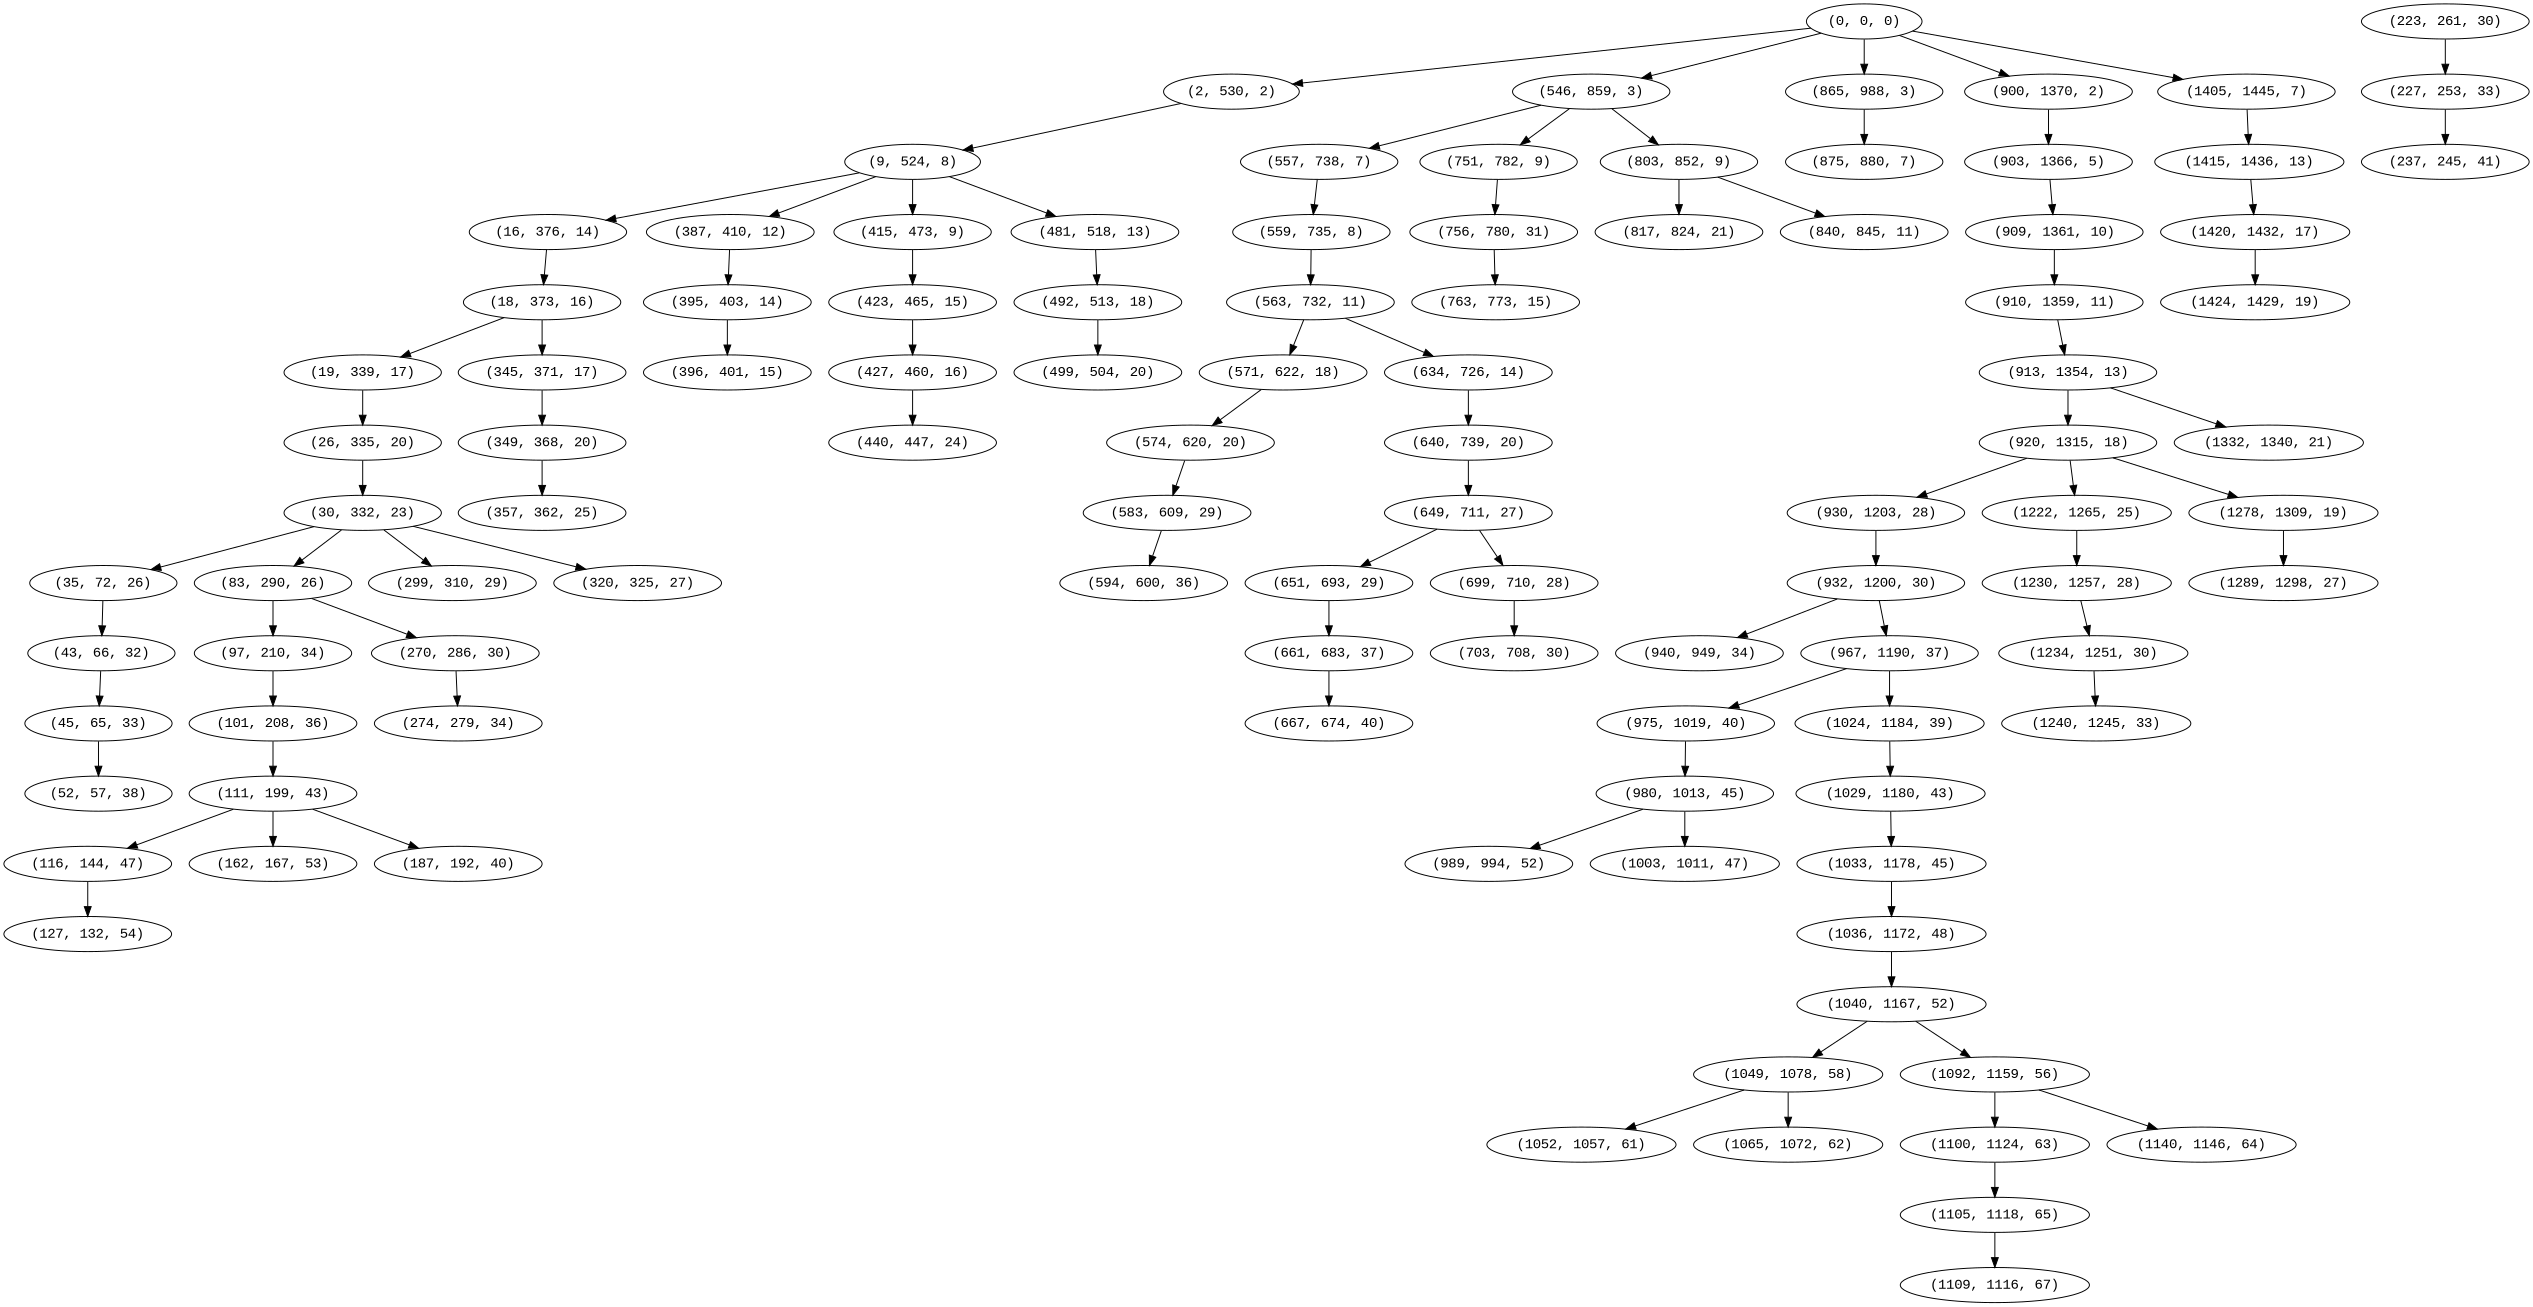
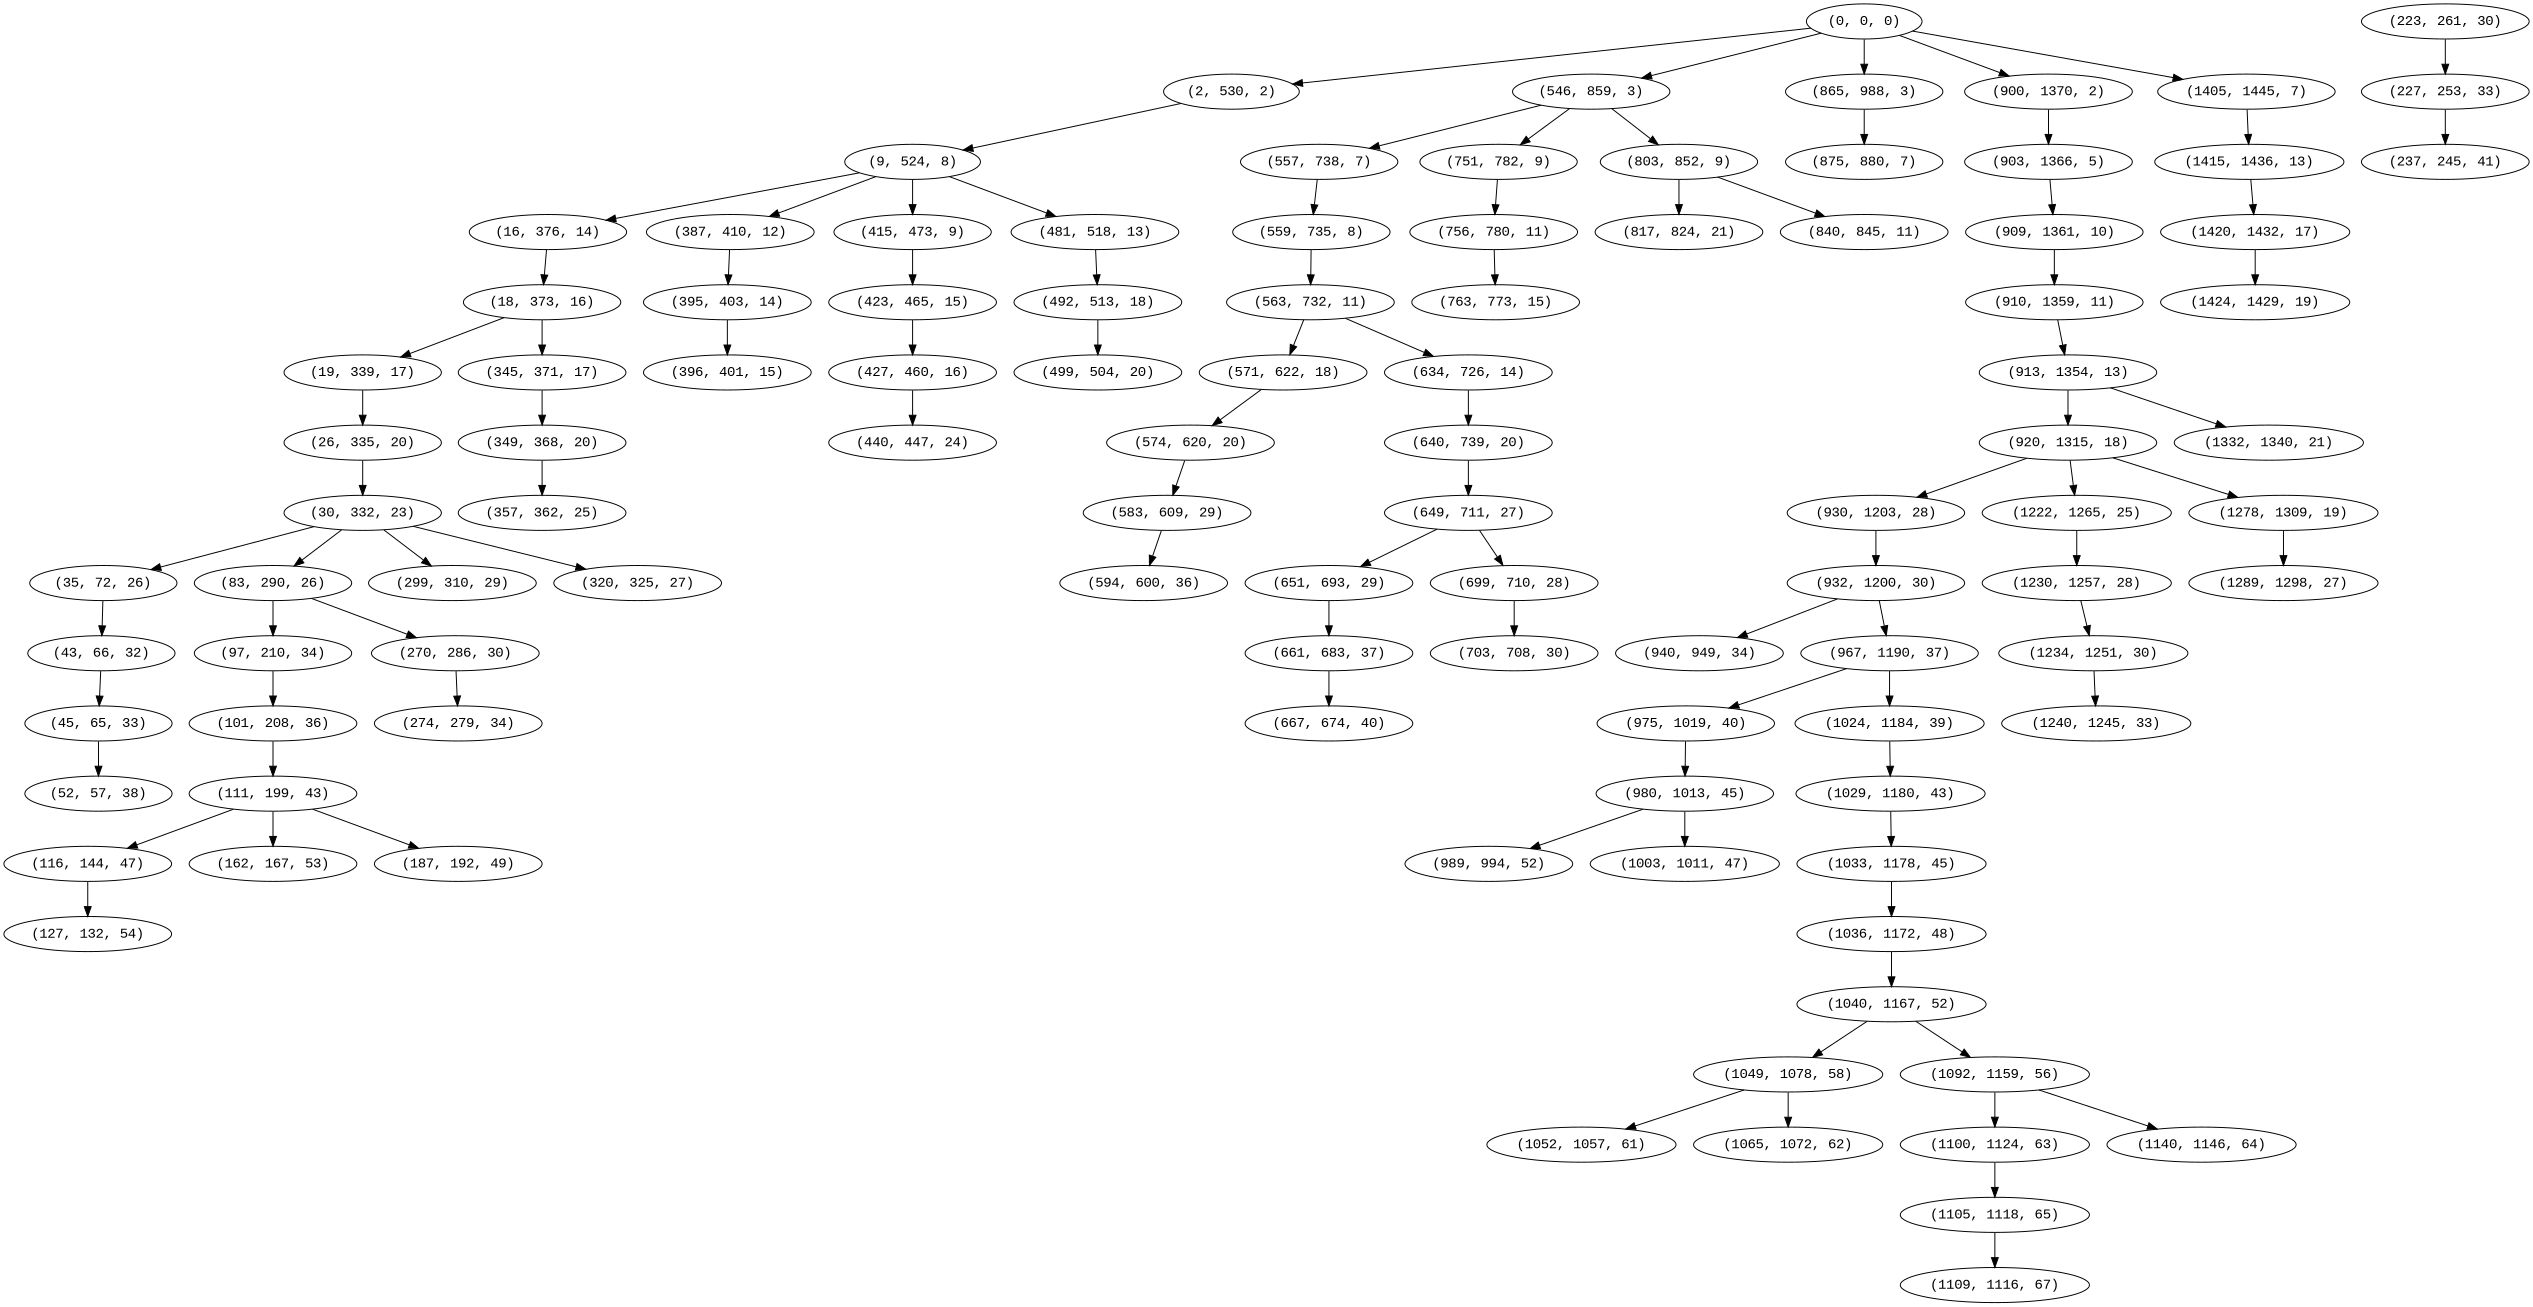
(1494, 232) -> (1494, 232)
(458, 864) -> (458, 864)
